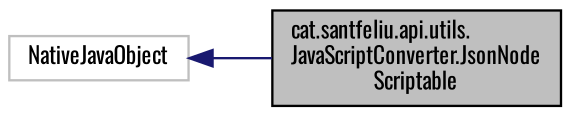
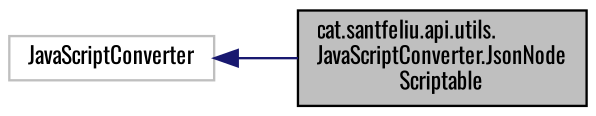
(99, 58) -> (112, 58)
